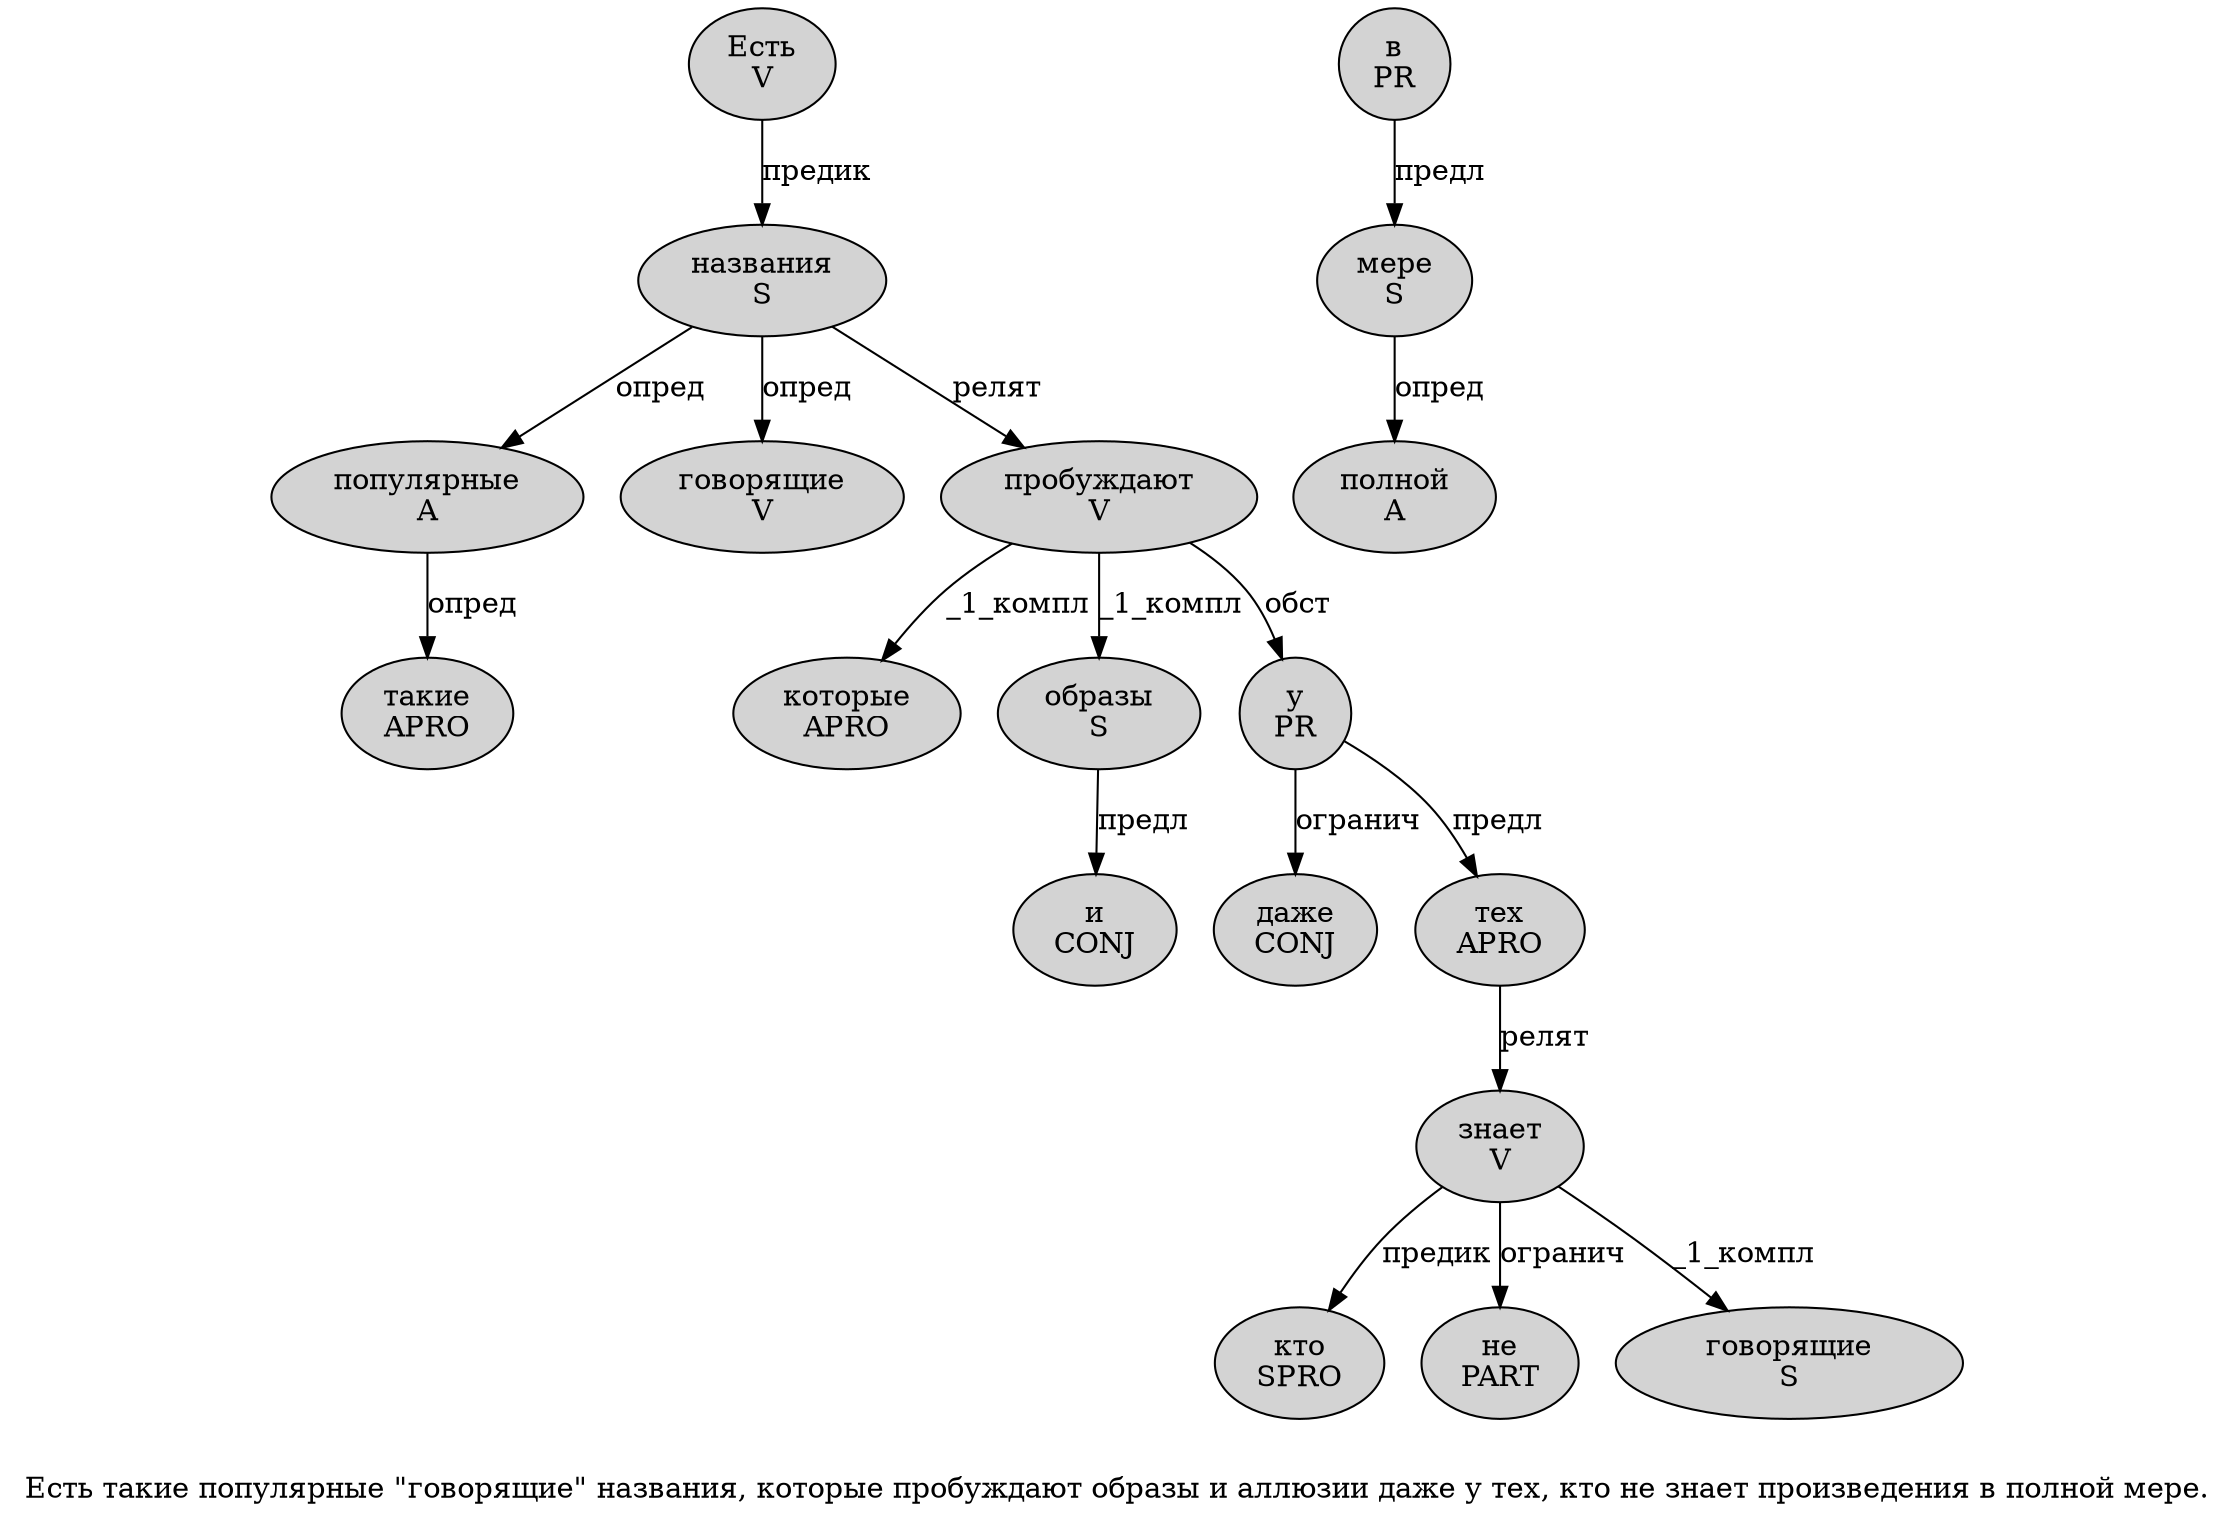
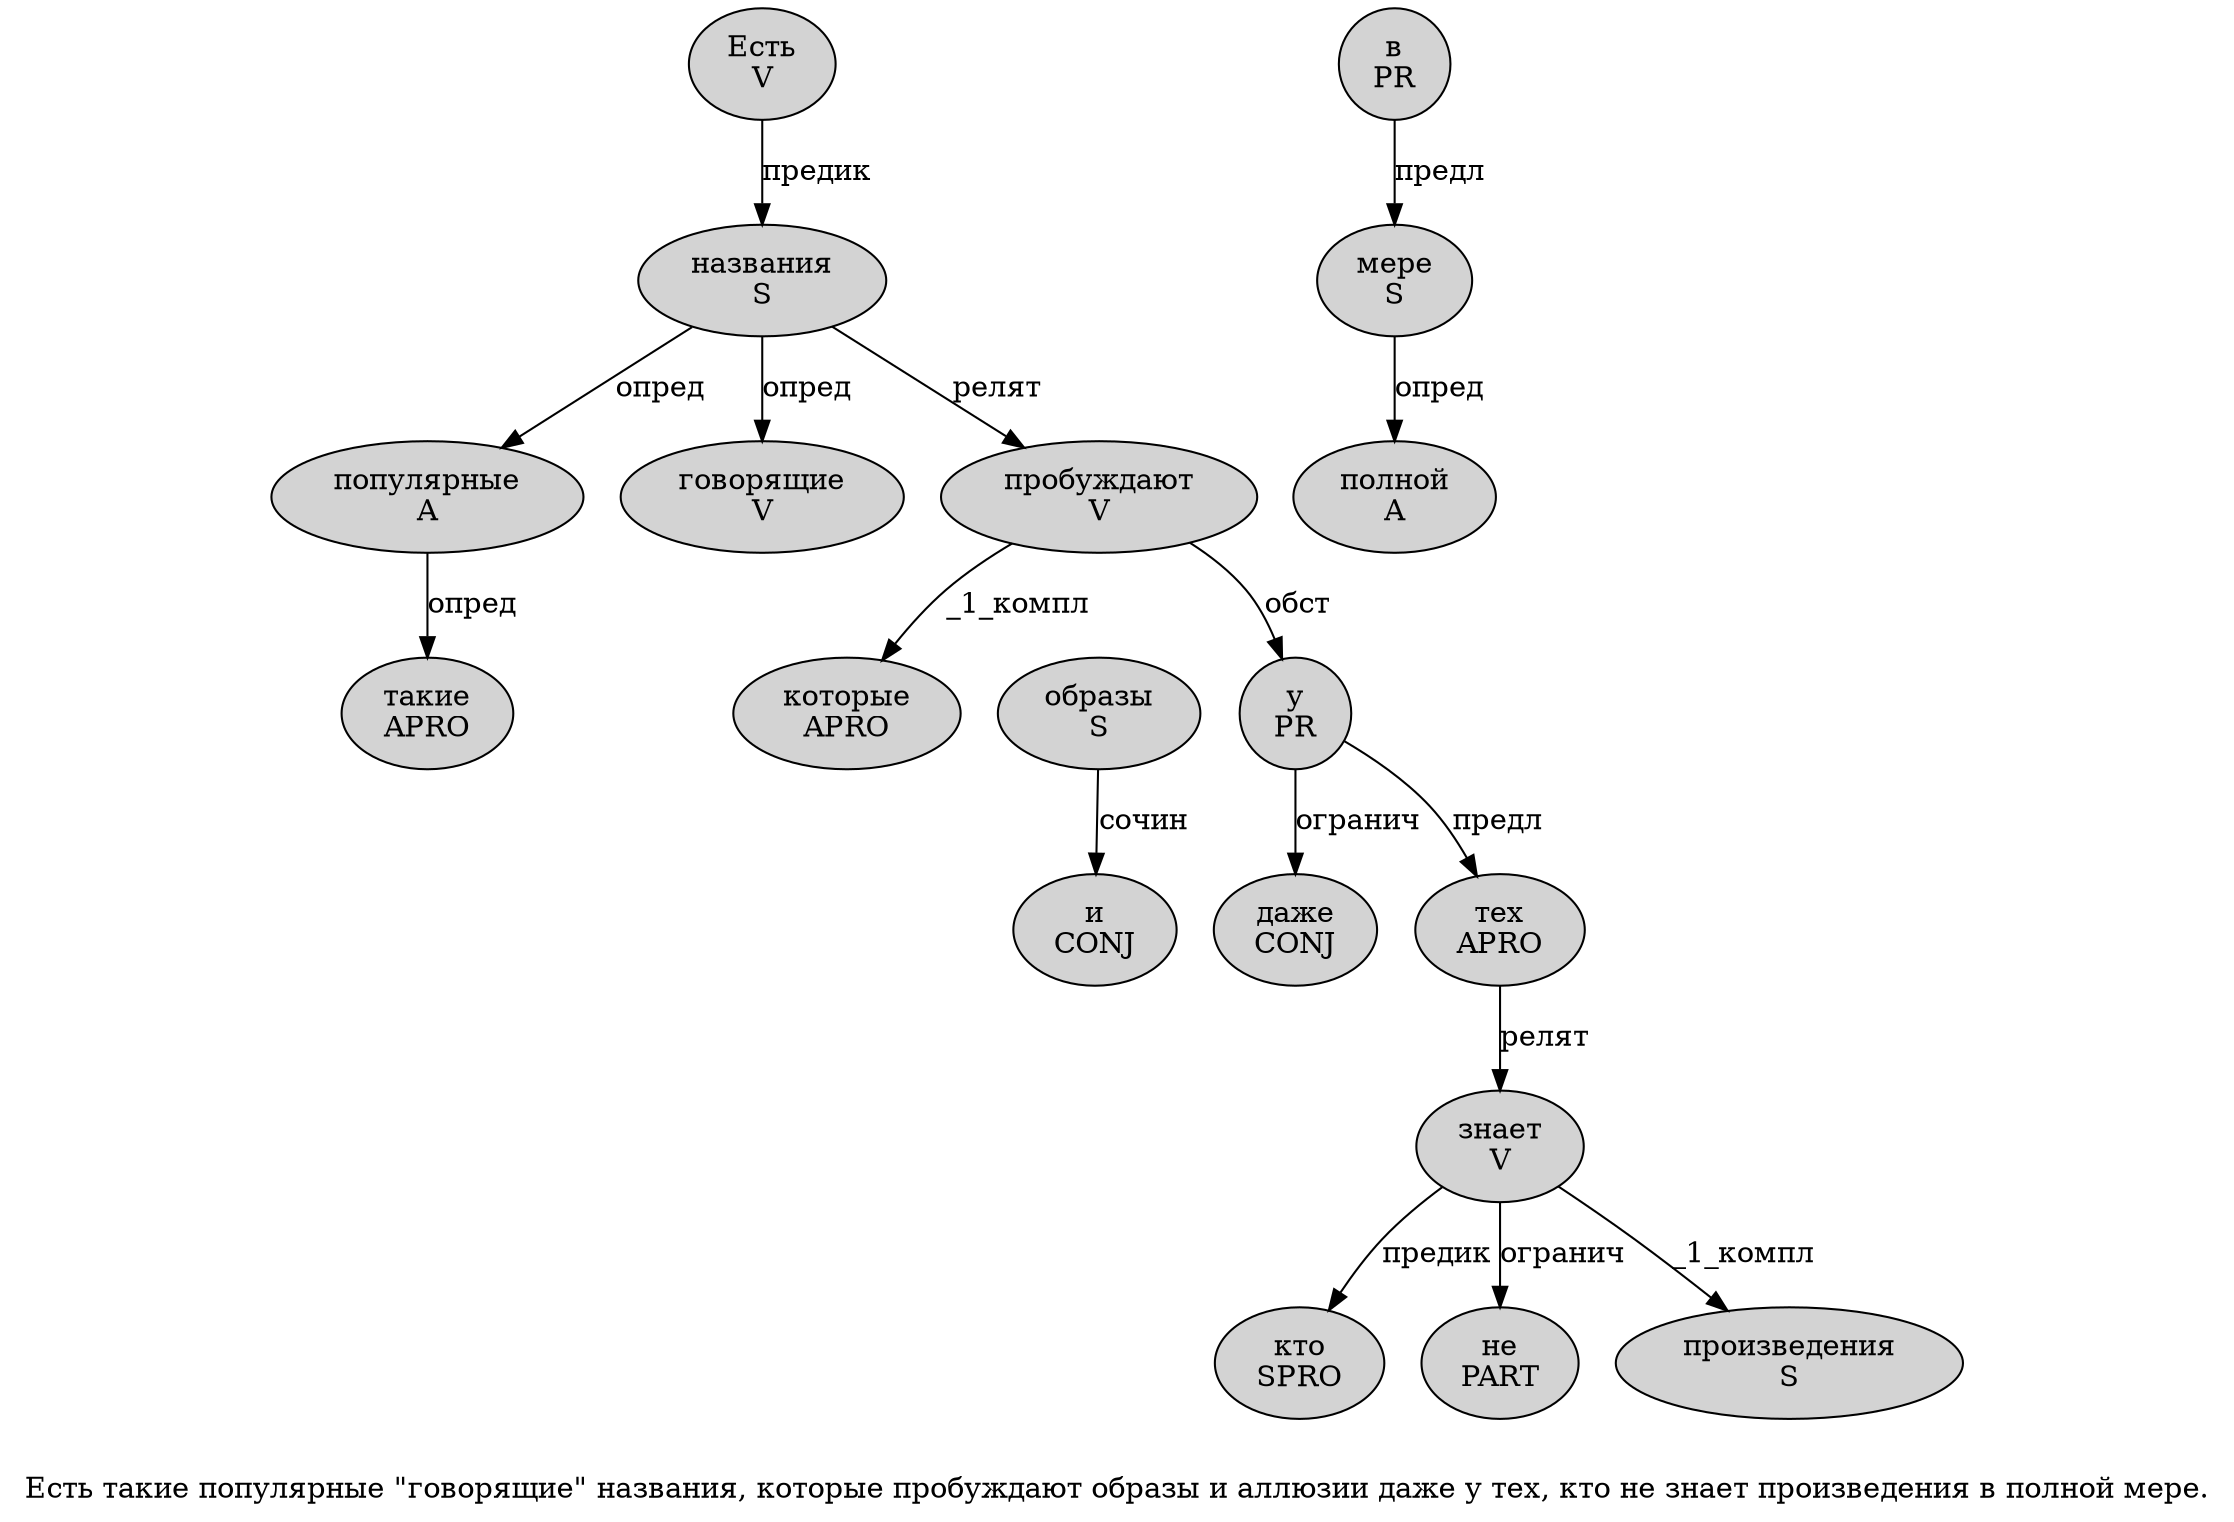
(1099, 595) -> none
(1144, 822) -> (1144, 822)
(1789, 1363) -> (1789, 1363)
